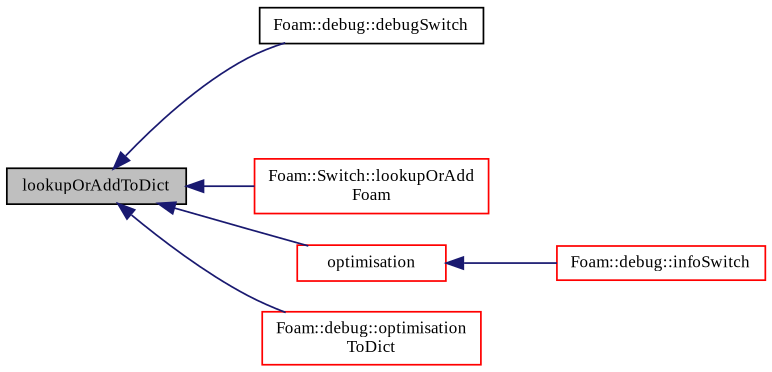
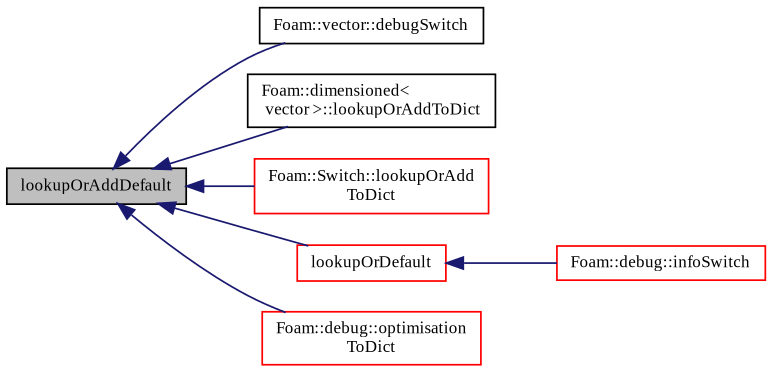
(372, 26) -> (372, 26)
none -> (372, 101)
(97, 186) -> (97, 186)
(372, 186) -> (372, 186)
(372, 263) -> (372, 263)
